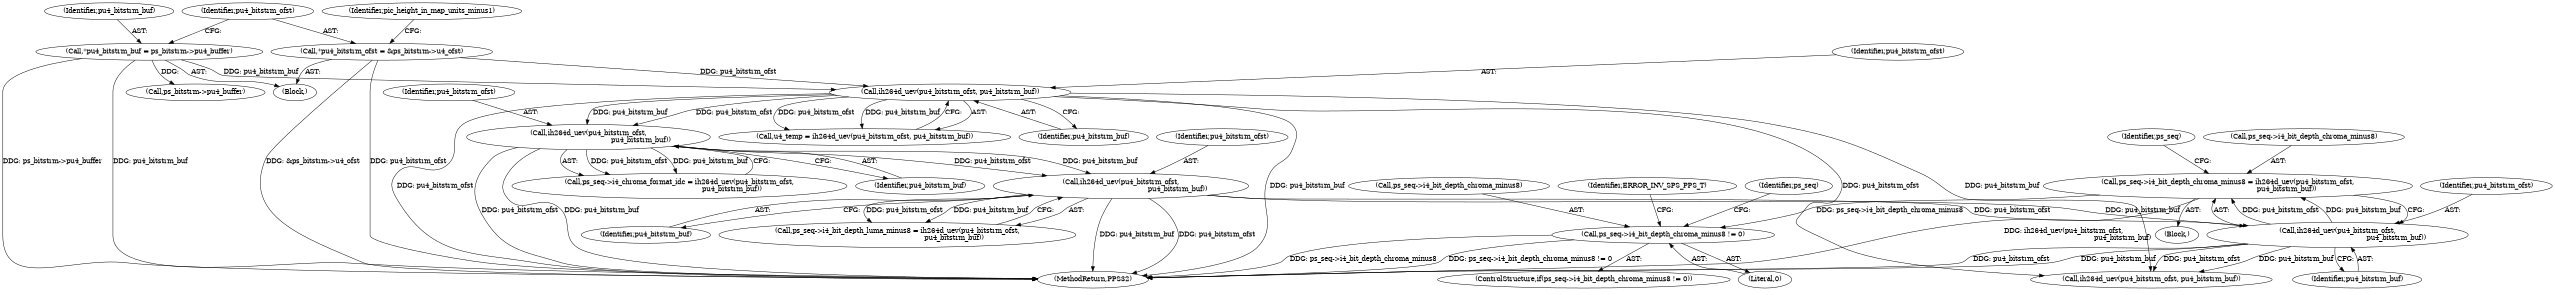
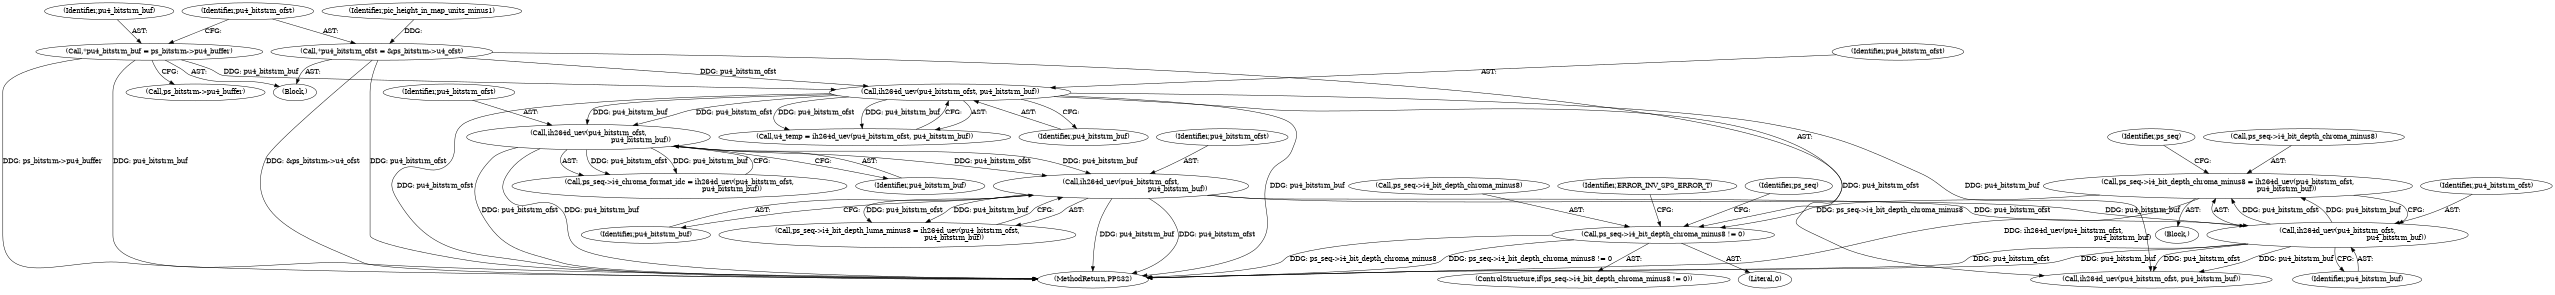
(414, 32) -> (414, 32)
(171, 72) -> (171, 72)
(1647, 186) -> (1647, 186)
(1689, 261) -> (1253, 75)
